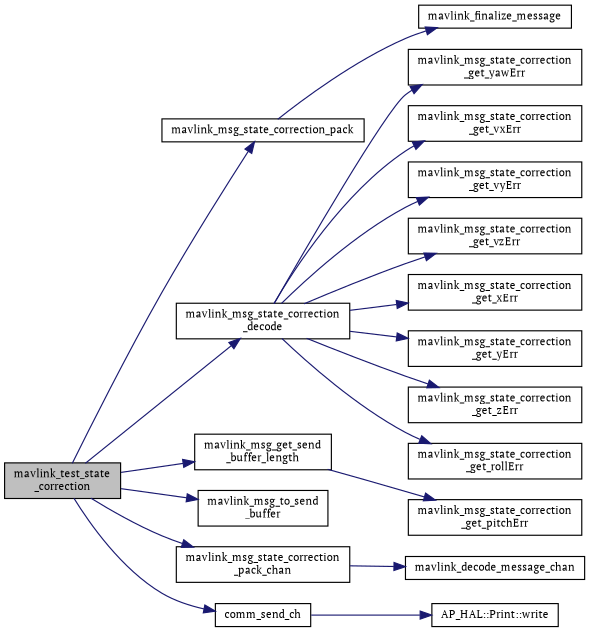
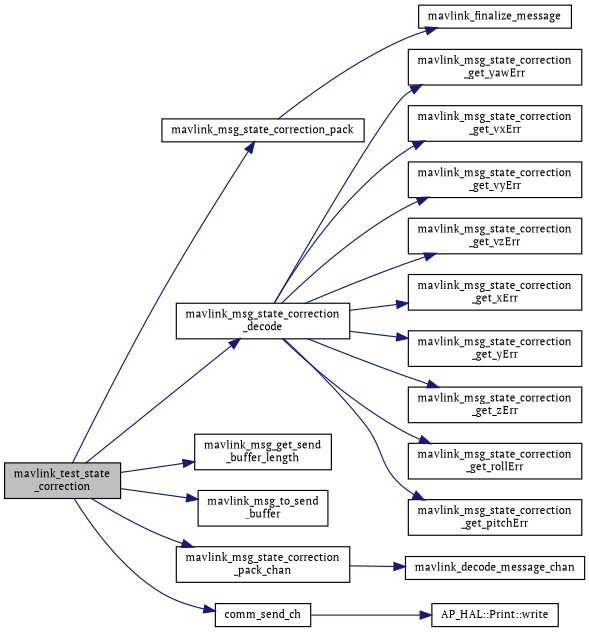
(376, 483) -> (355, 412)
